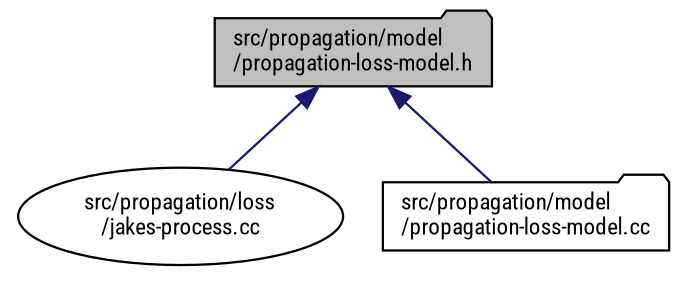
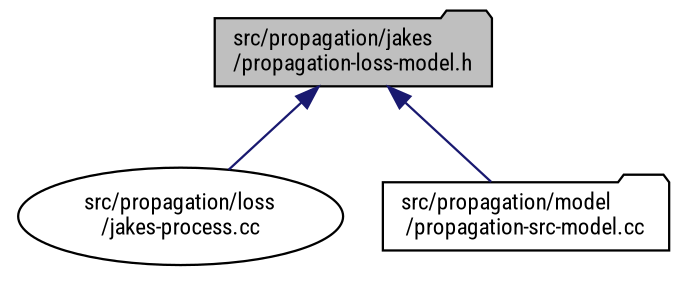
(353, 52) -> (353, 52)
(526, 216) -> (526, 216)
